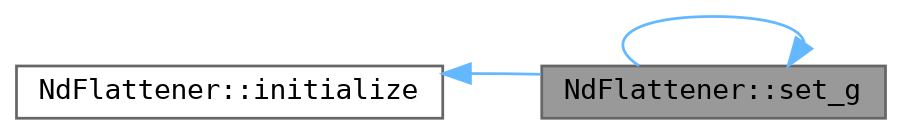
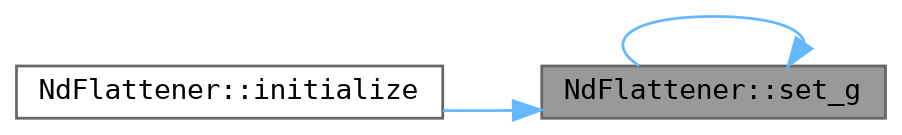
(506, 74) -> (478, 111)
